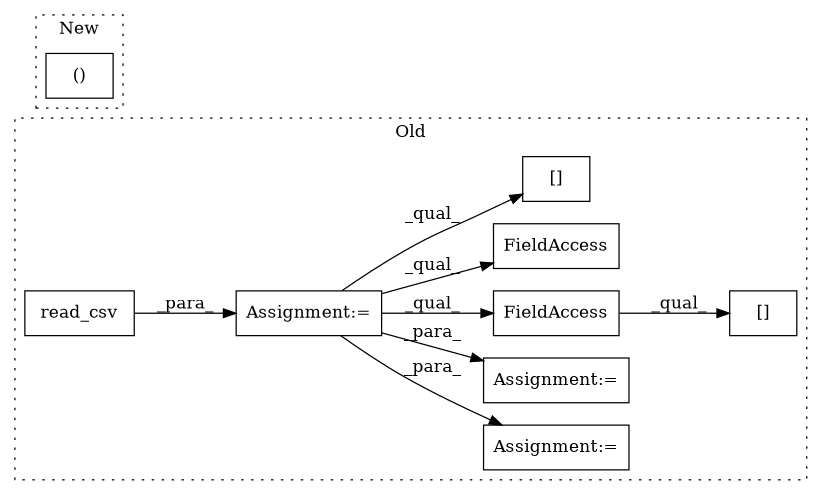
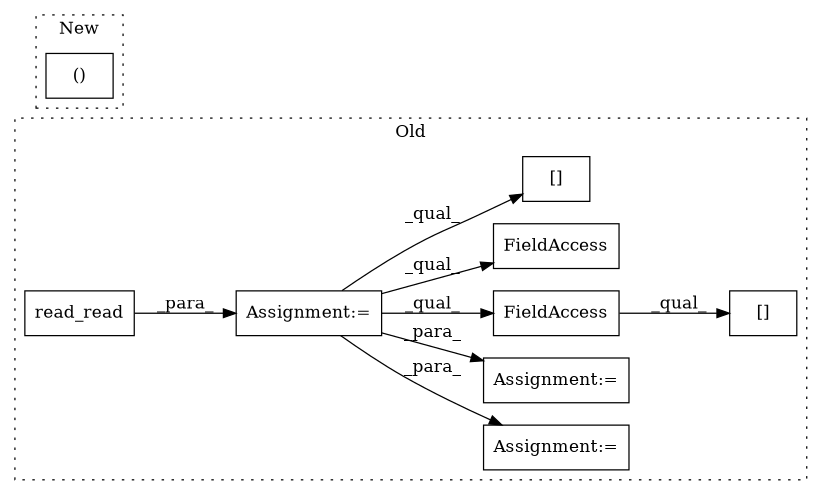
(80, 313) -> (80, 313)
